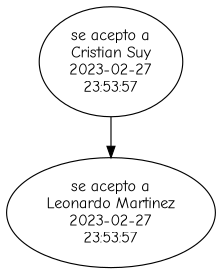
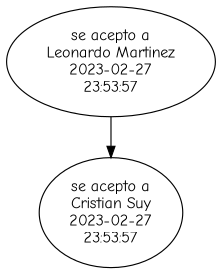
(111, 131) -> (111, 131)
